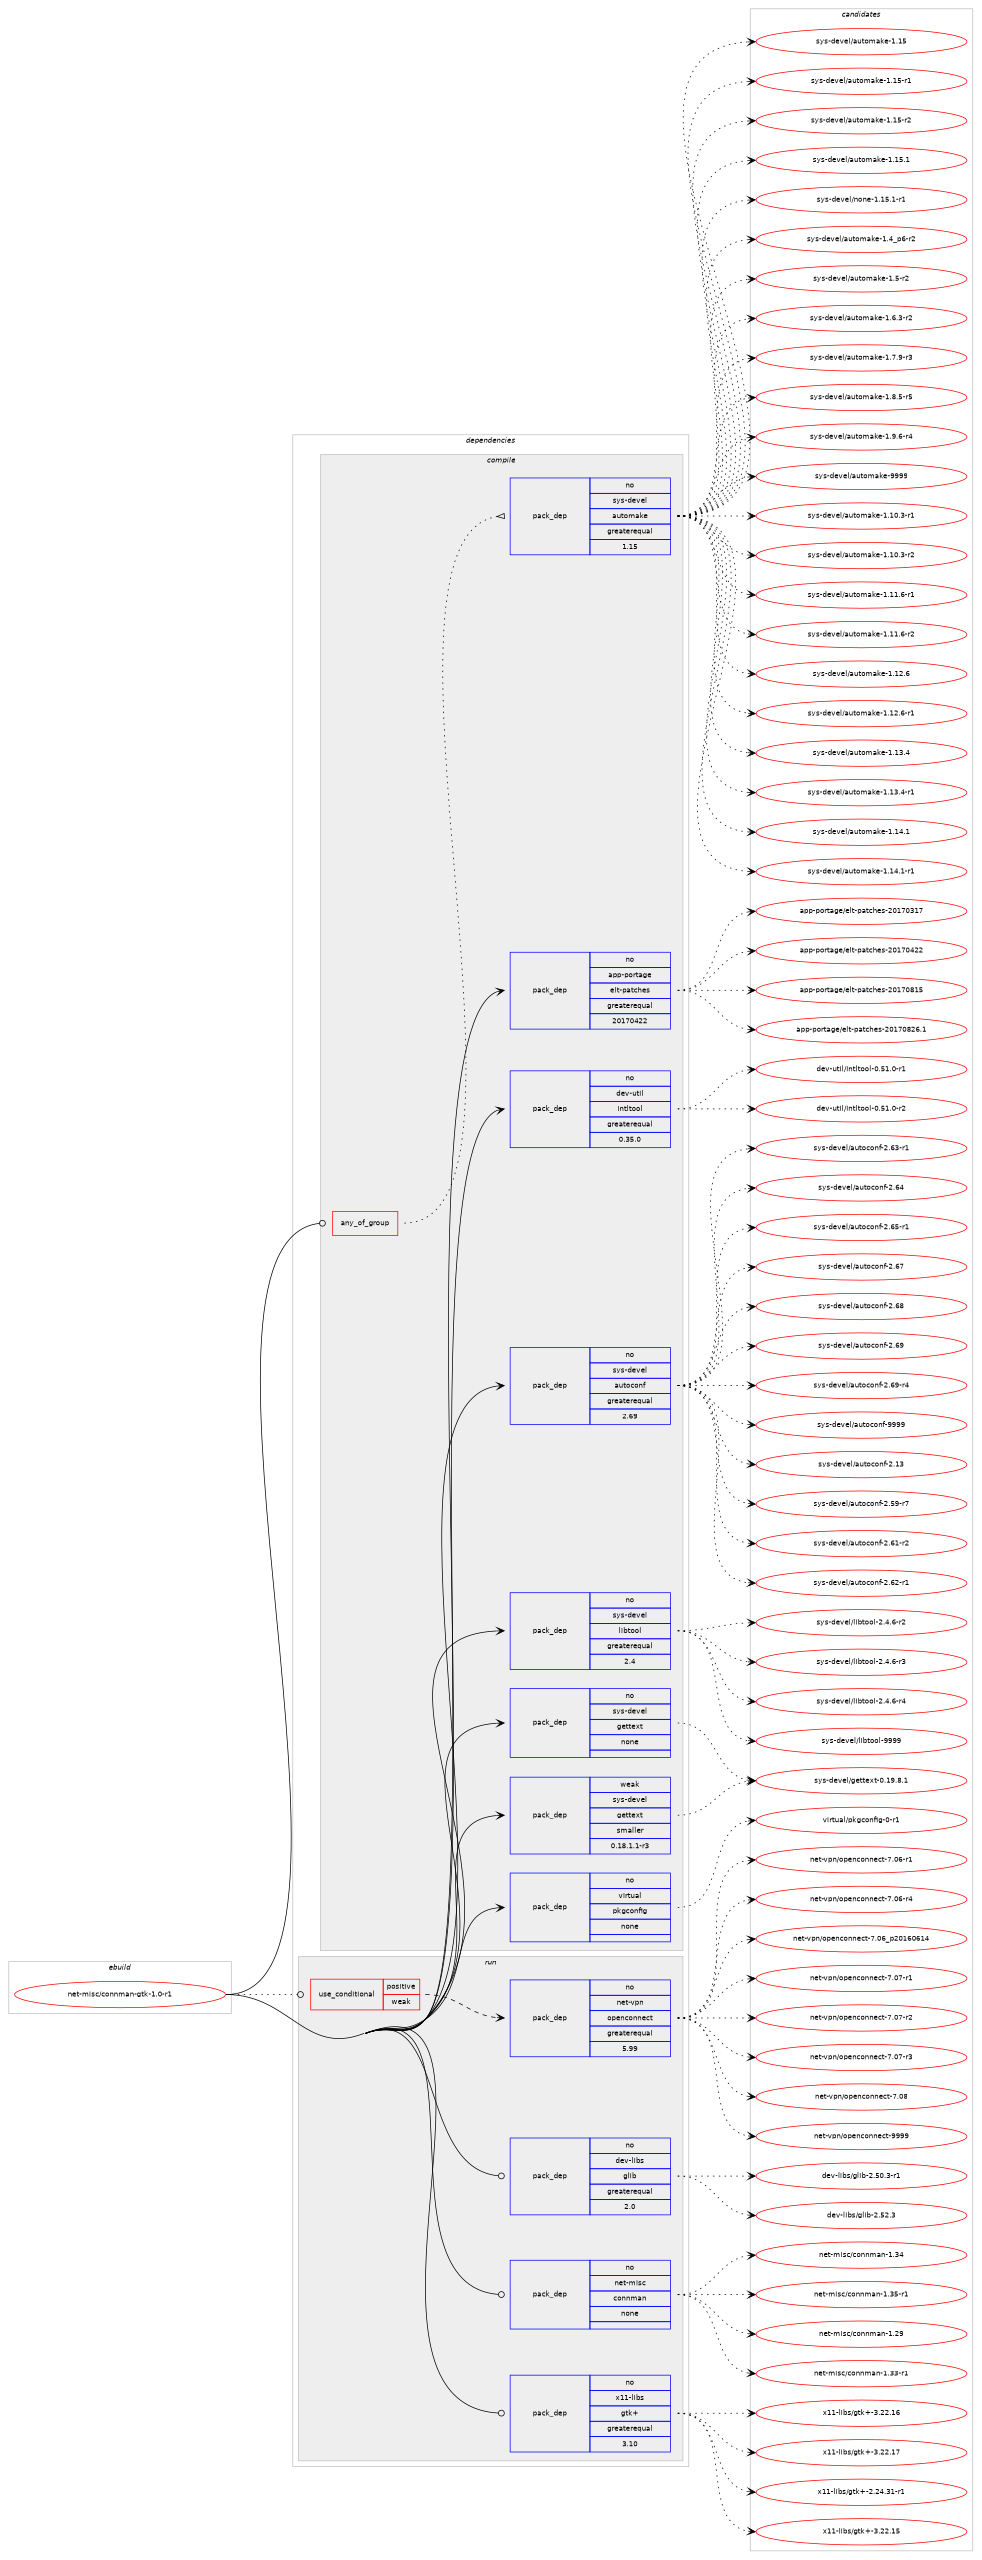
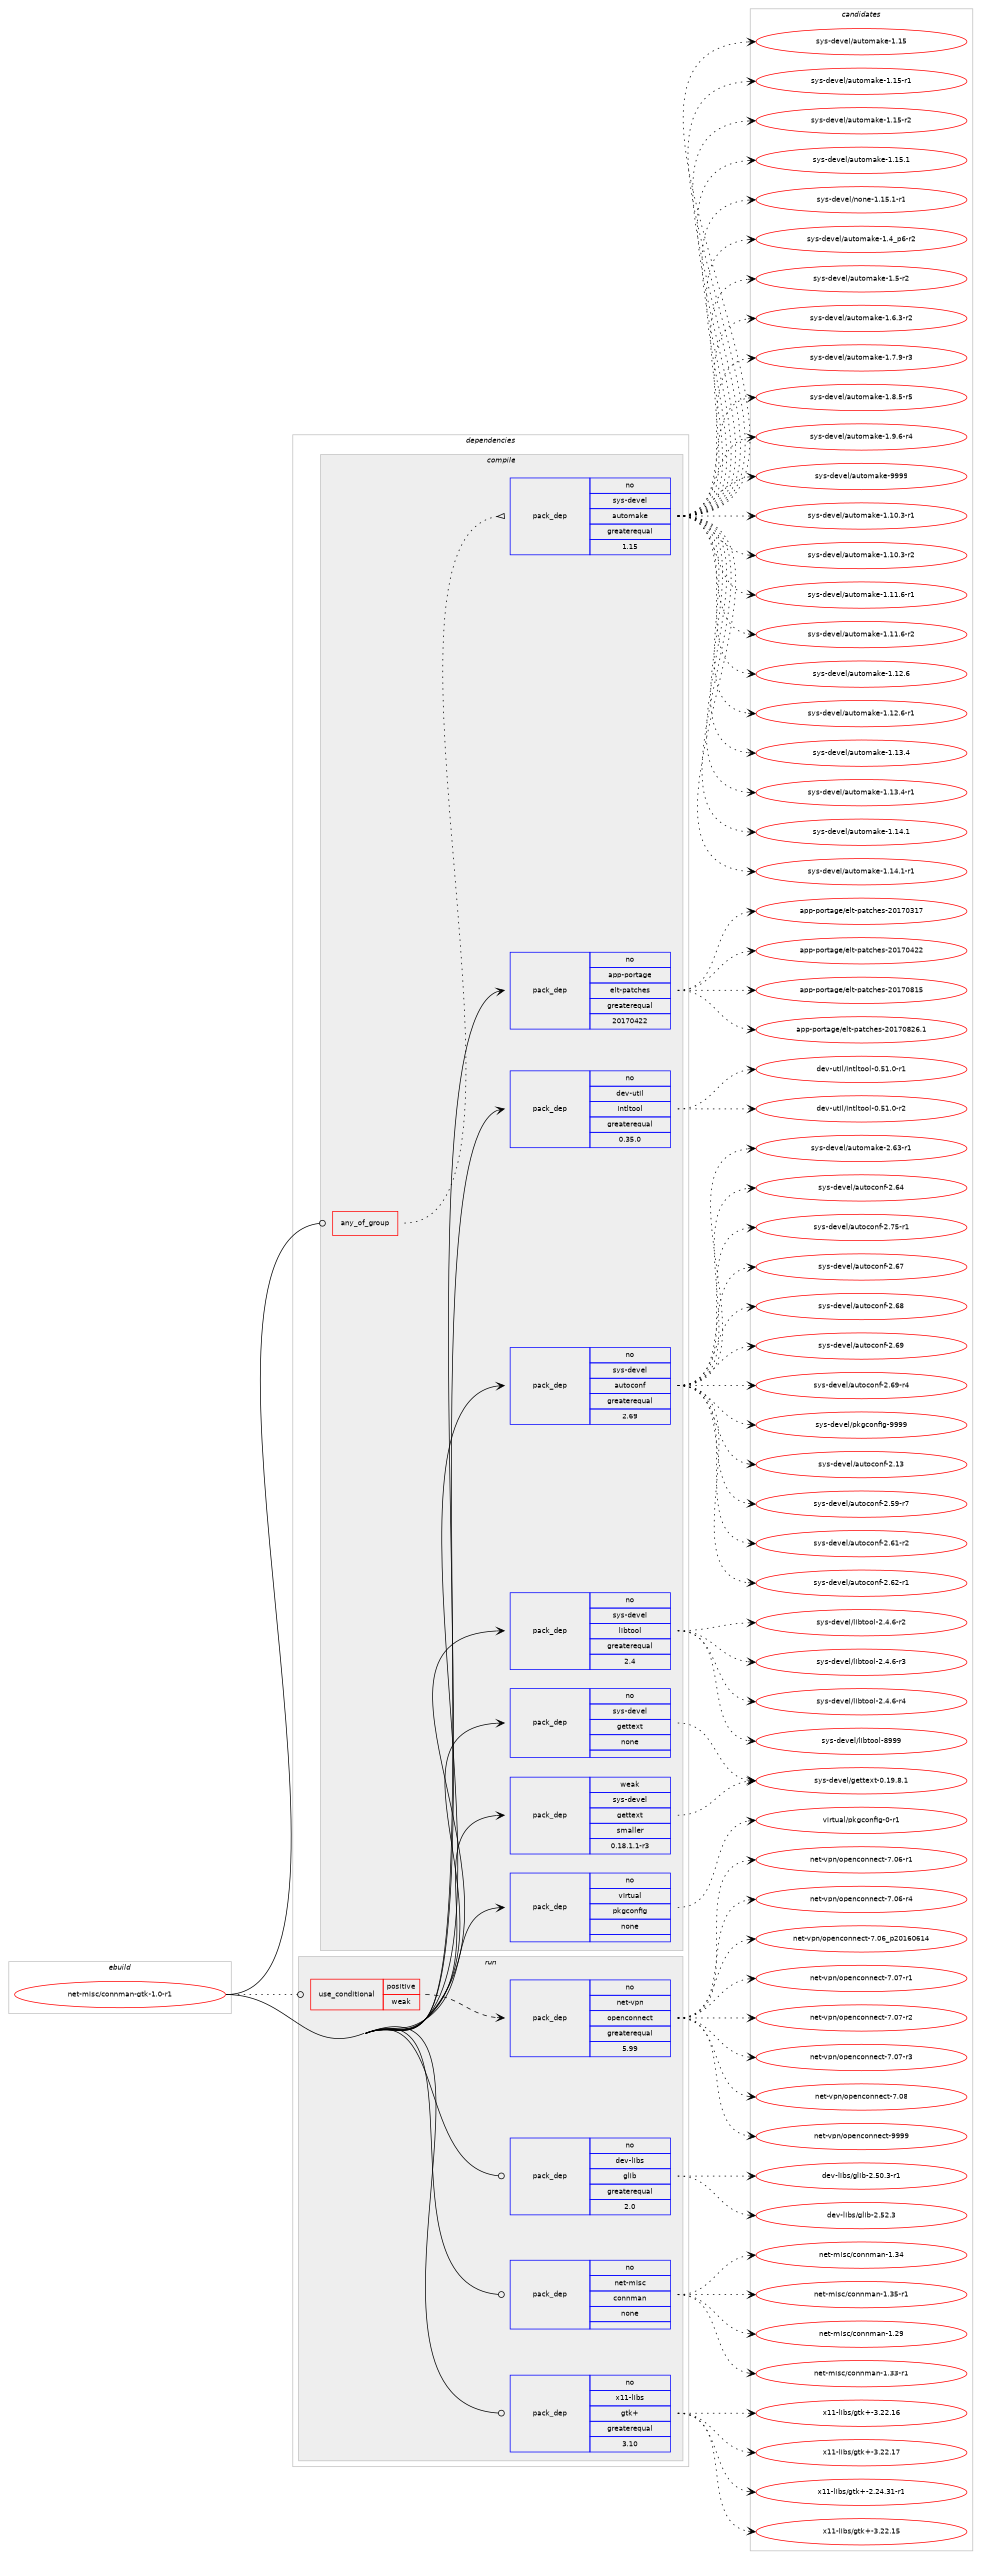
(861, 1148) -> (861, 1148)
(861, 1227) -> (861, 1227)
(861, 1425) -> (861, 1425)
(861, 1741) -> (861, 1741)
